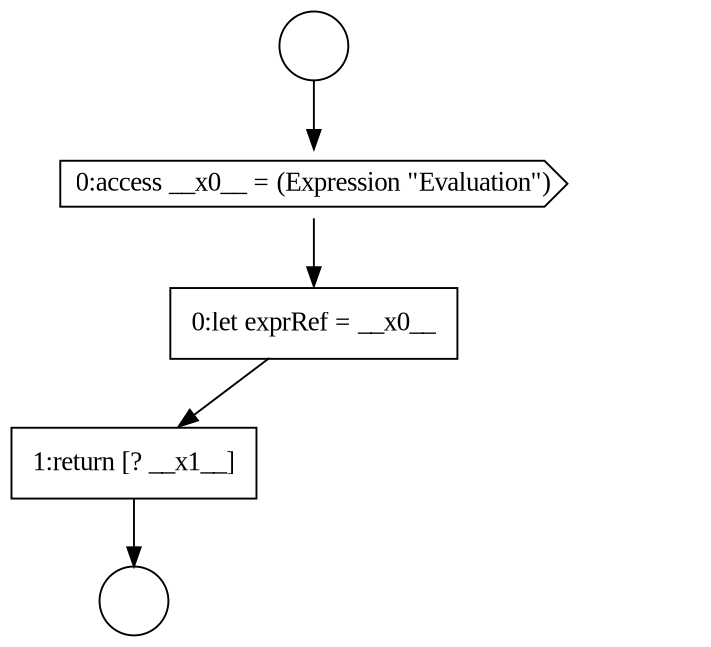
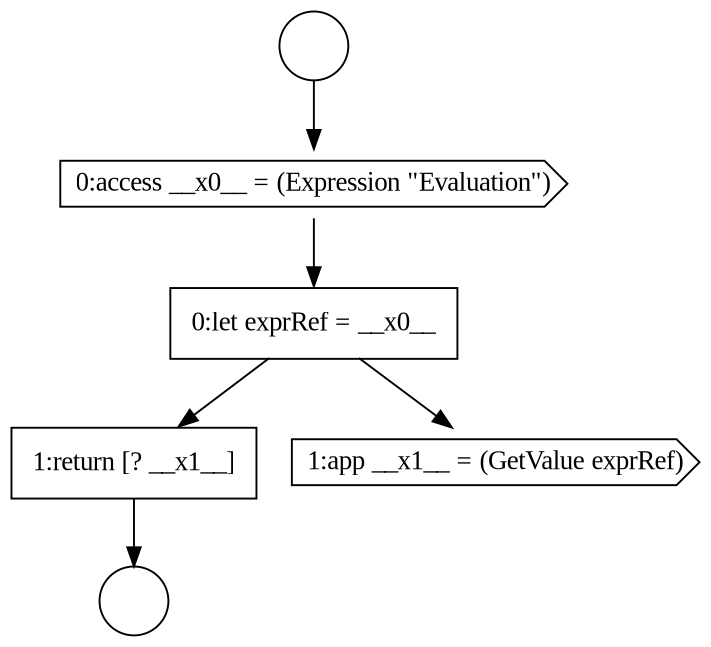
none -> (496, 462)
